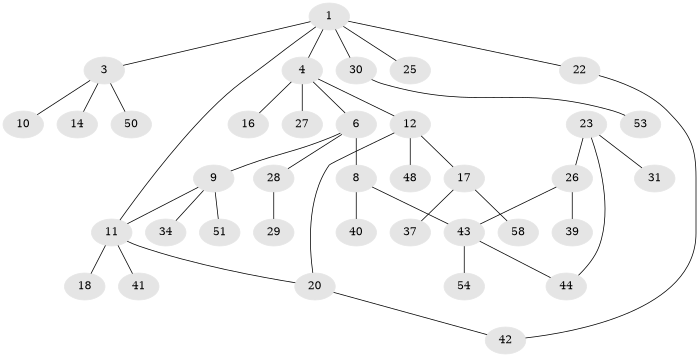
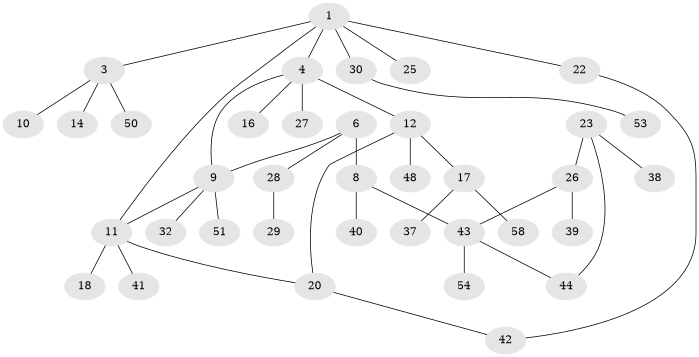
(329, 97) -> (227, 104)
(655, 178) -> (655, 178)
(166, 232) -> (166, 232)
